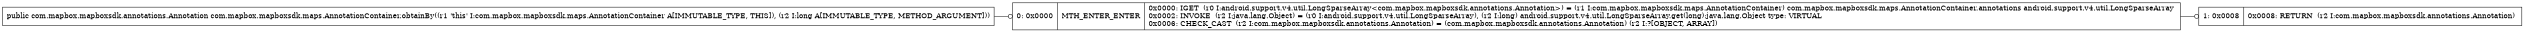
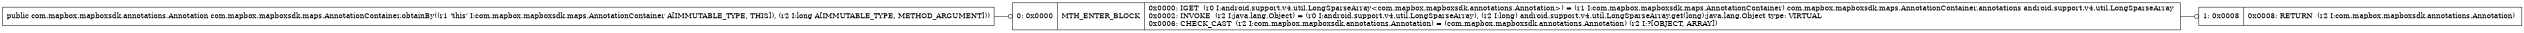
(1101, 16) -> (1101, 16)
